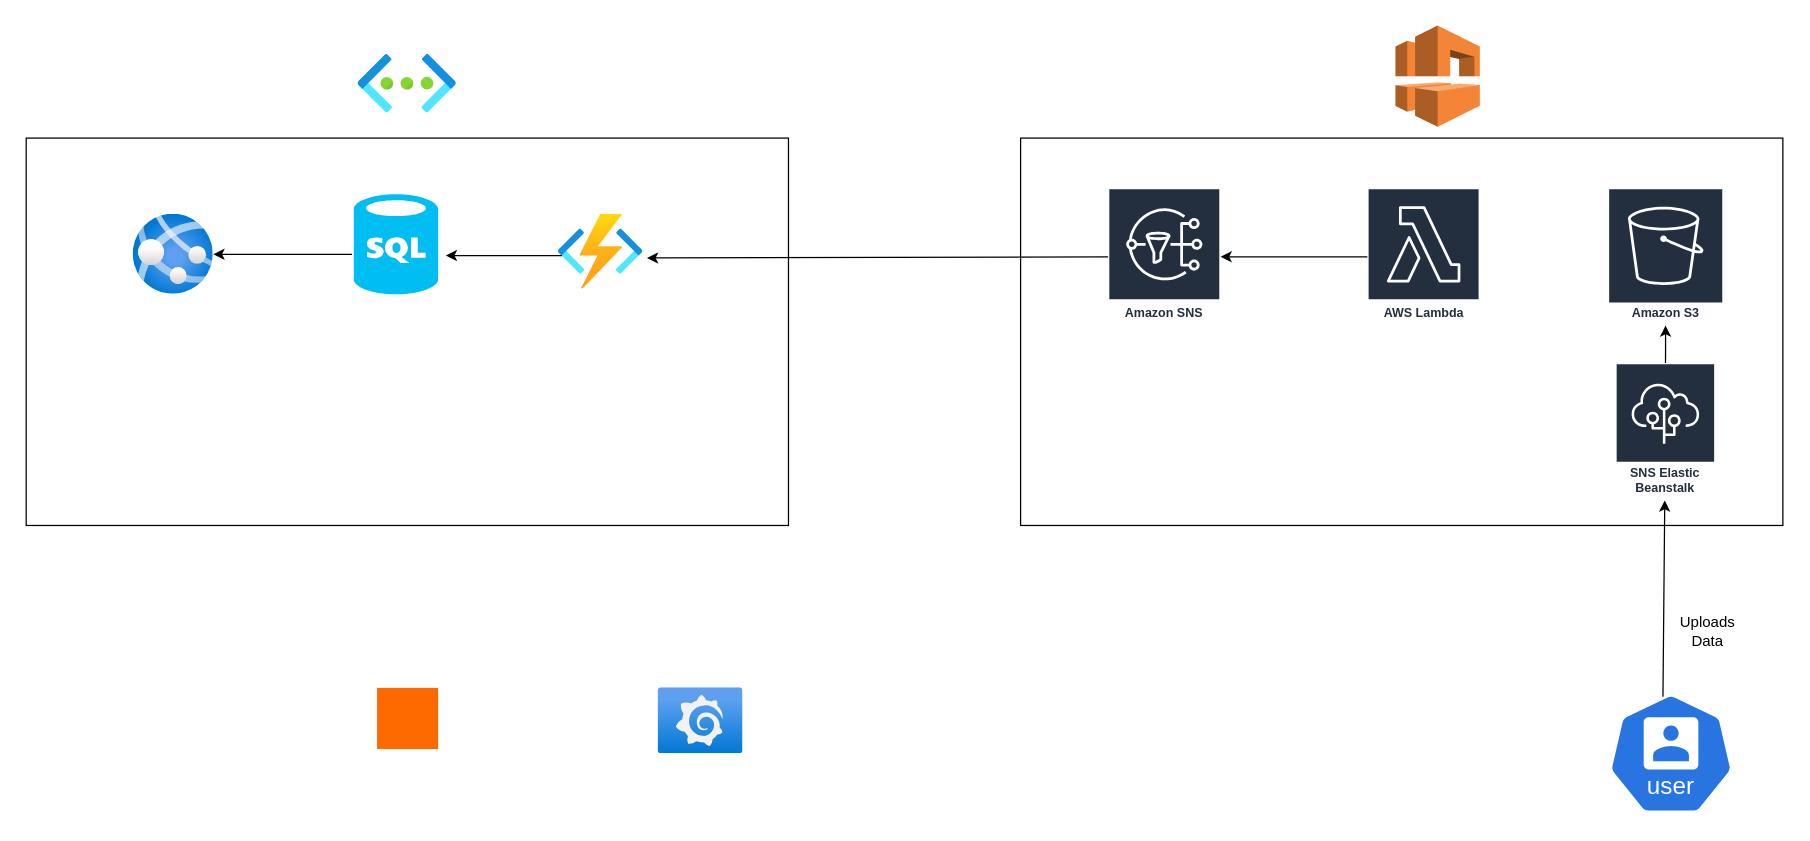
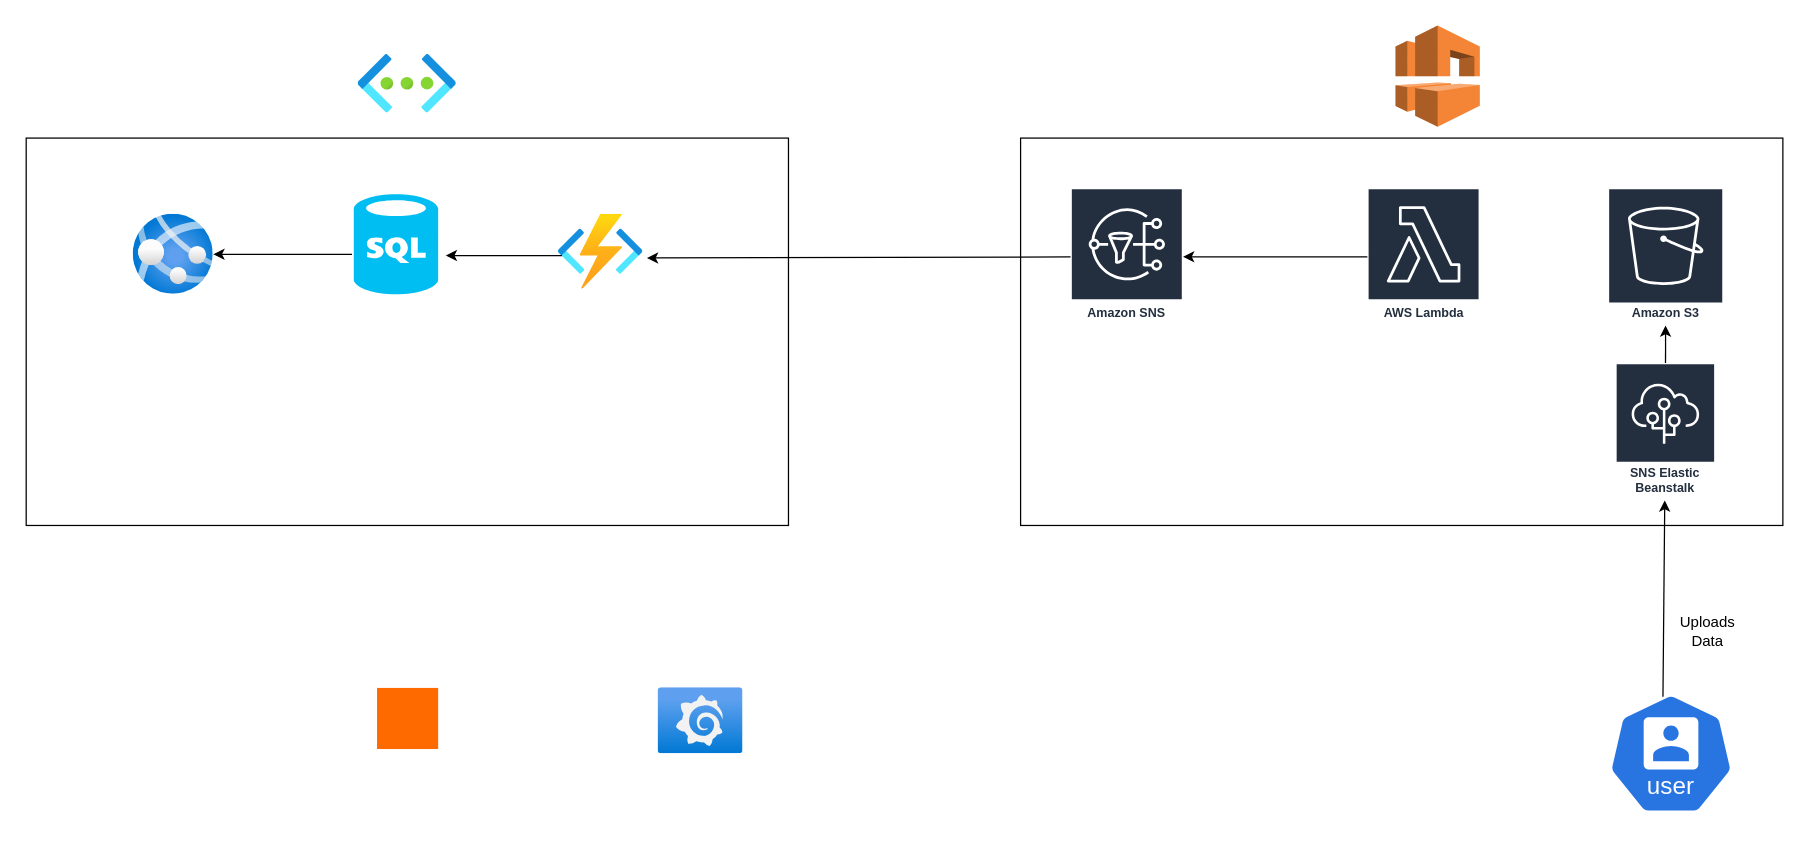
(1164, 257) -> (1127, 257)
